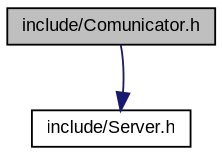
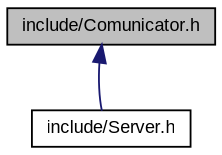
(123, 69) -> (99, 87)
